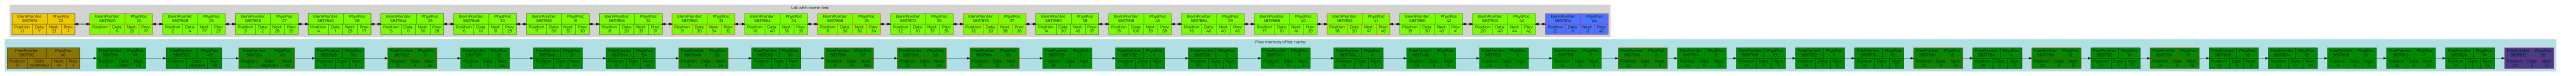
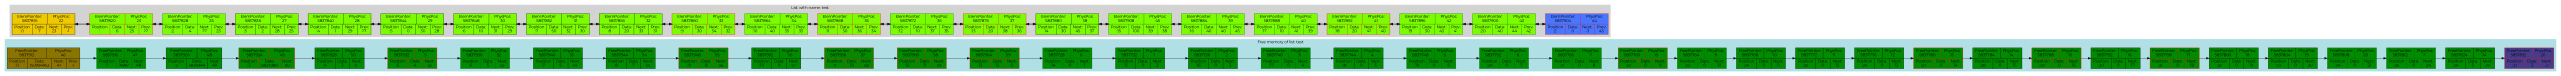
(1280, 42) -> (1280, 42)
